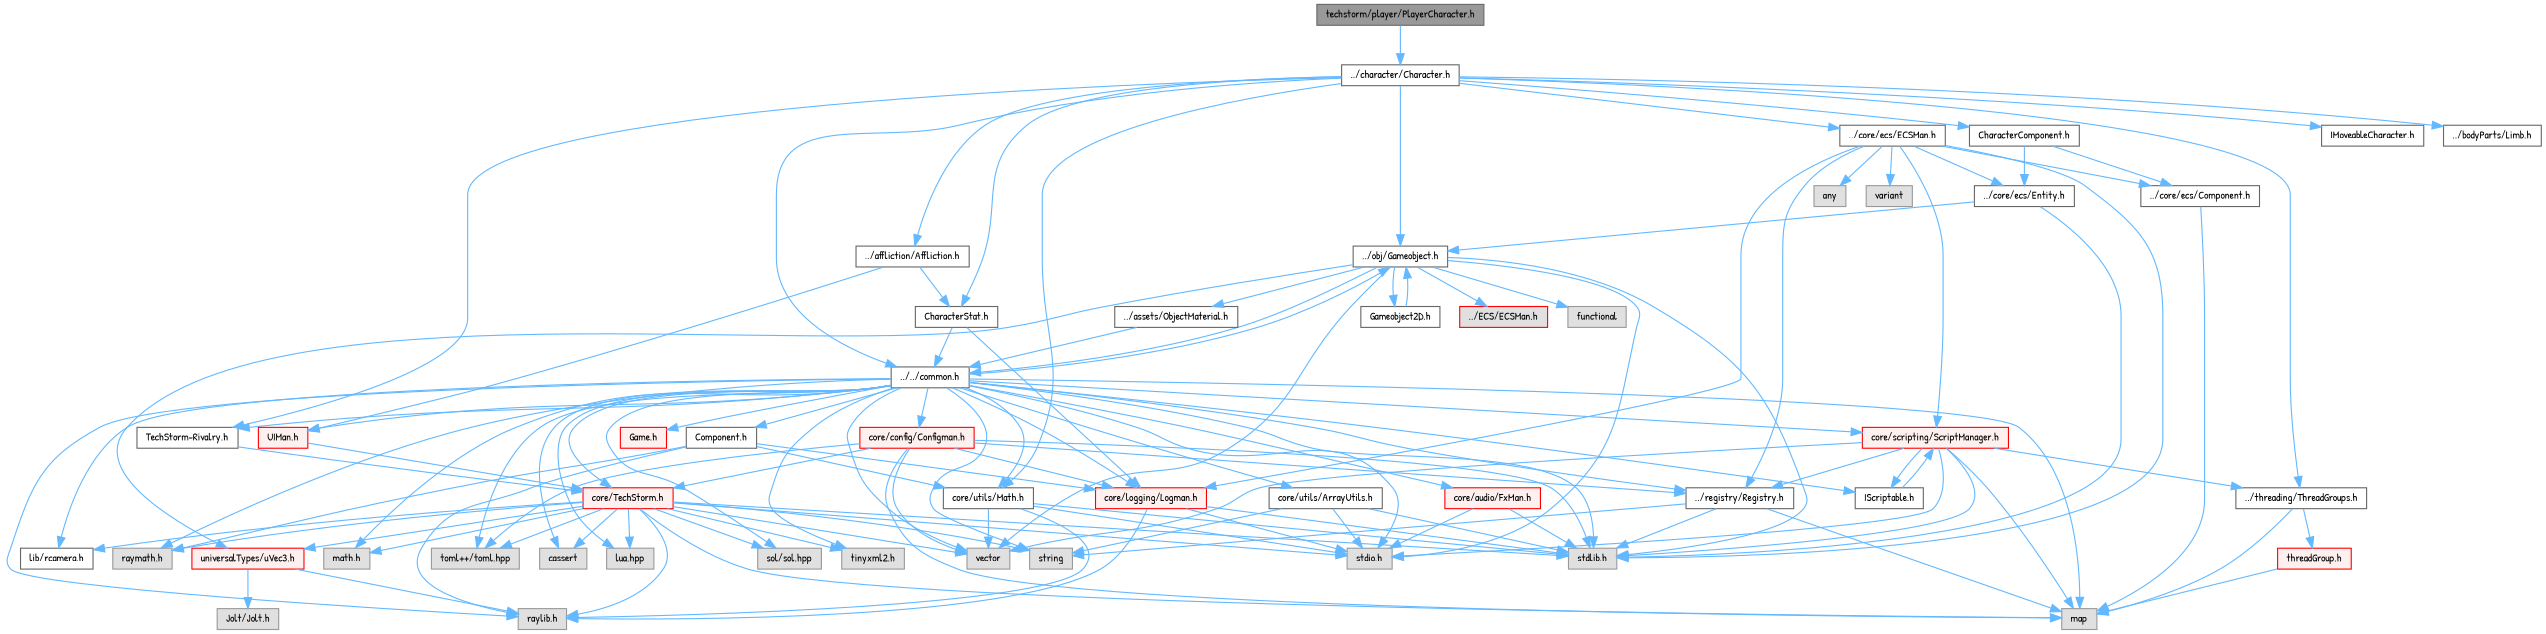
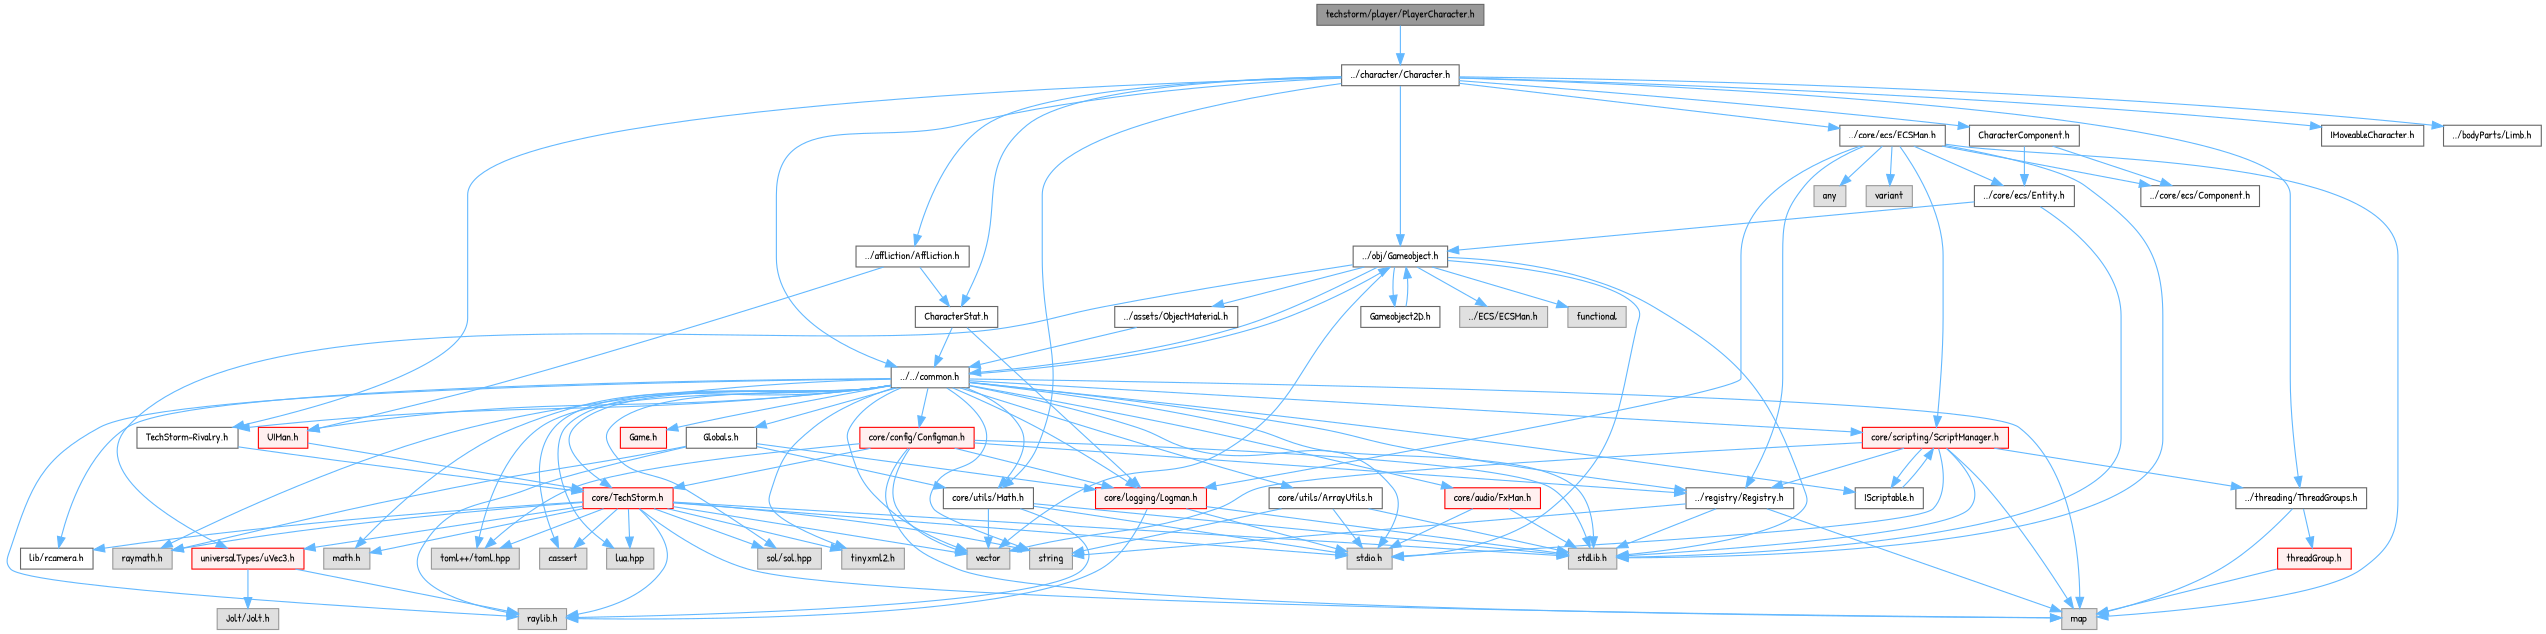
(1504, 317) -> (1504, 317)
(2205, 429) -> (2398, 306)
(721, 438) -> (721, 438)
